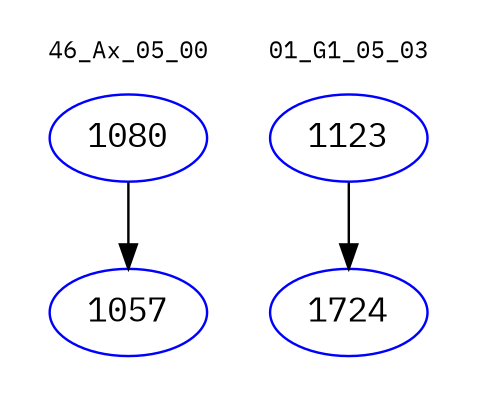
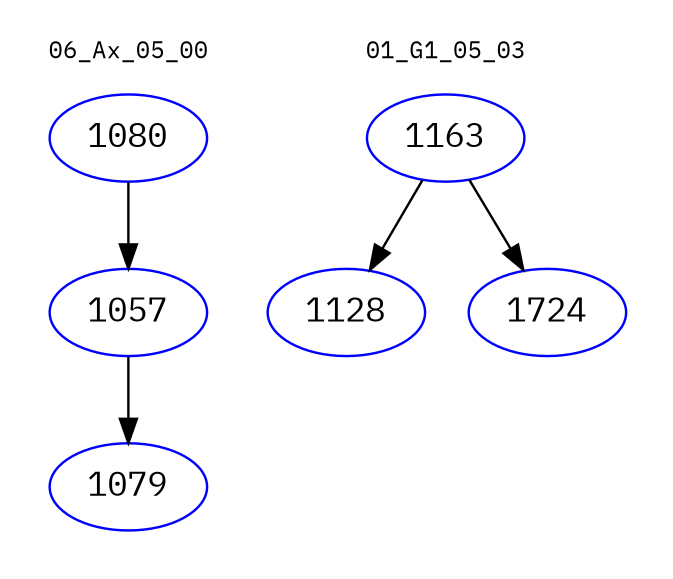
(130, 52) -> (130, 52)
(349, 138) -> (446, 138)
none -> (346, 312)
none -> (128, 487)
